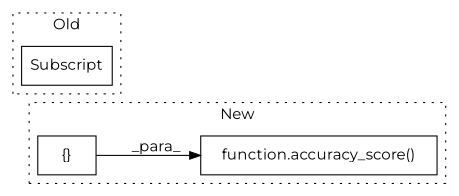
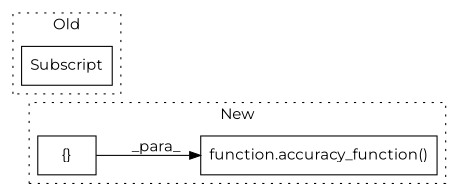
(319, 155) -> (319, 155)
